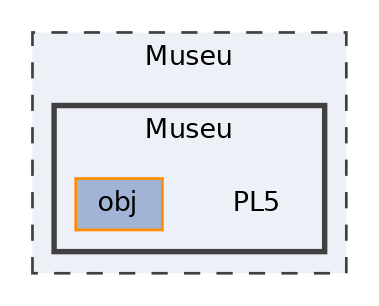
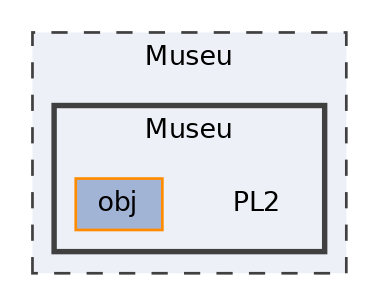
(257, 204) -> (257, 204)
